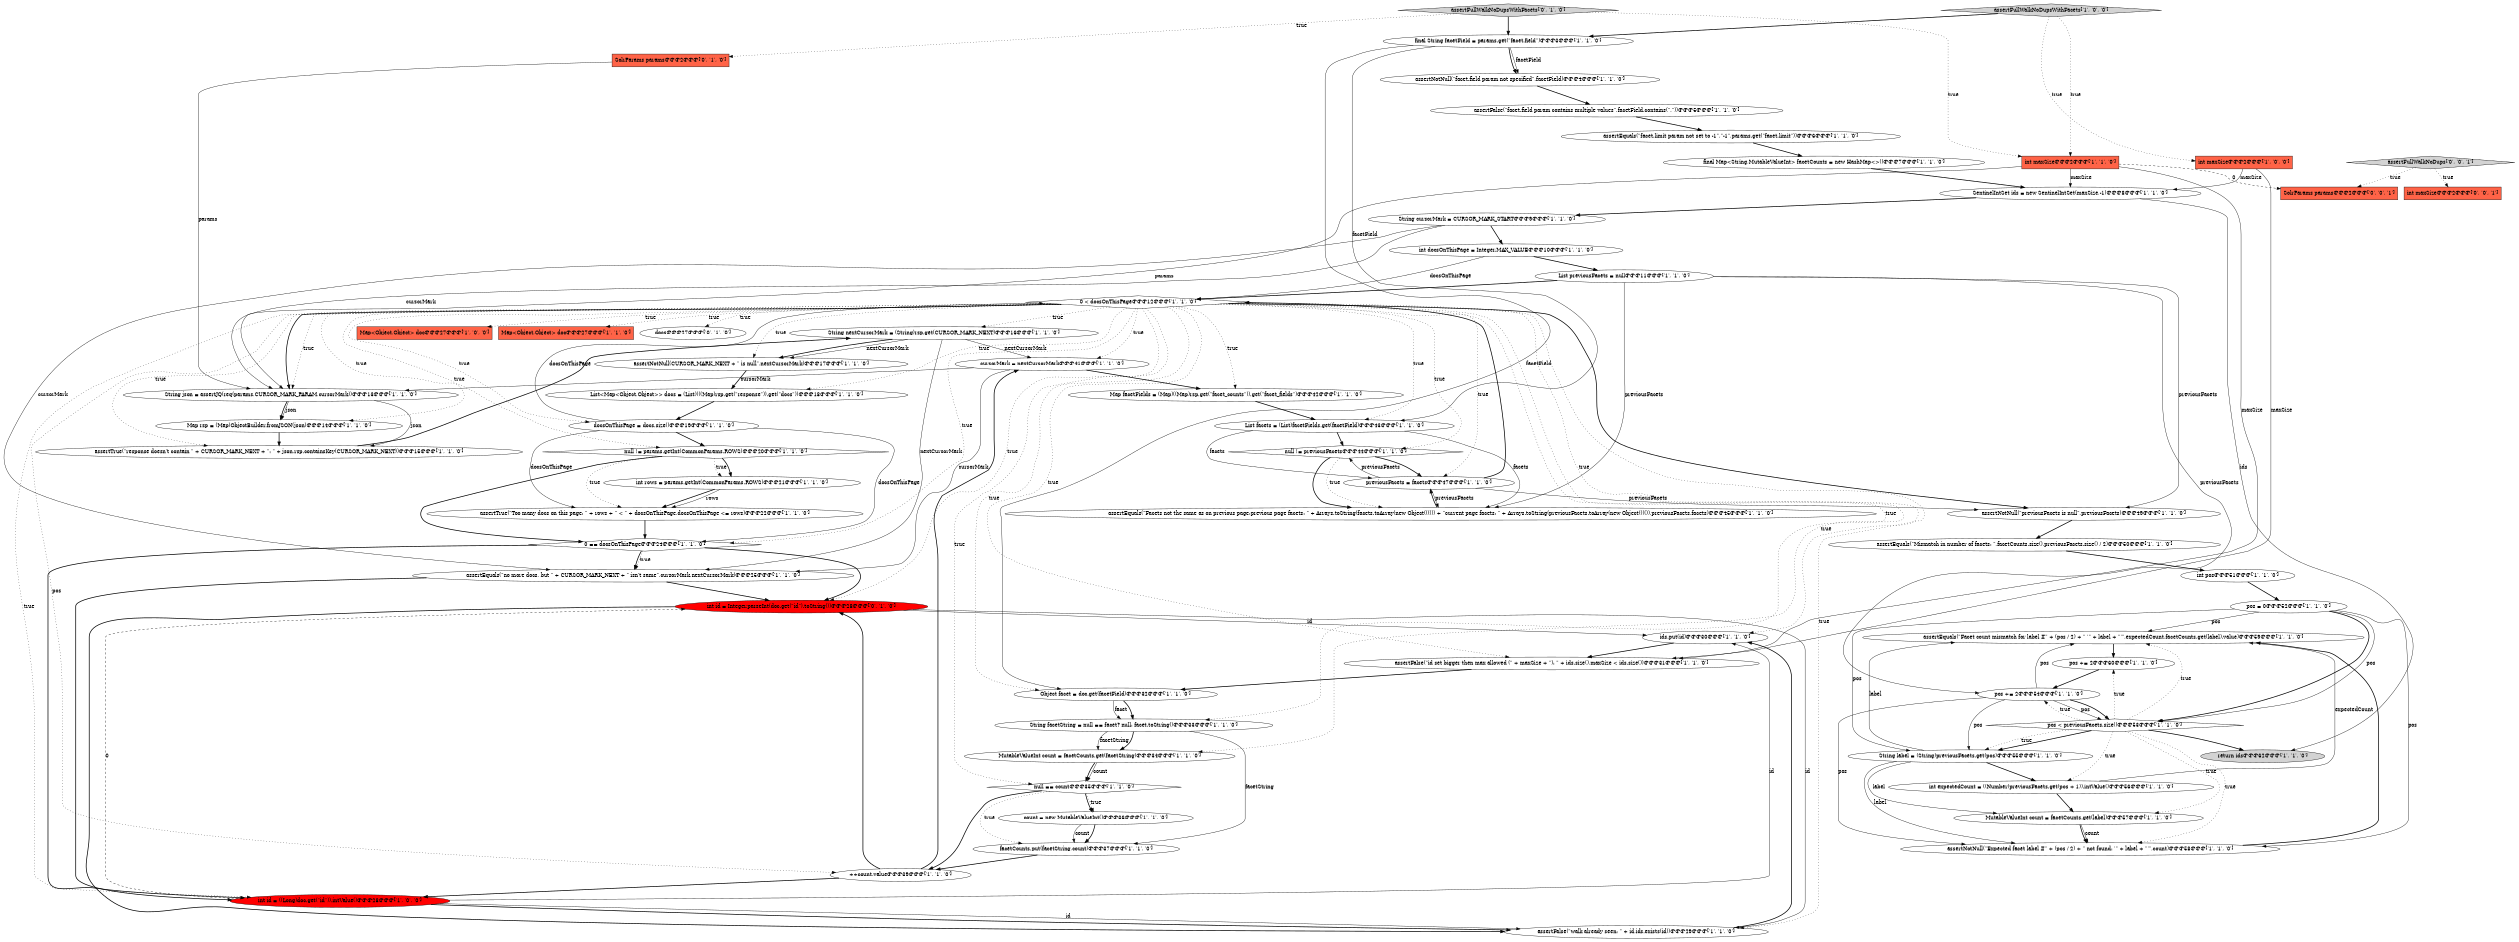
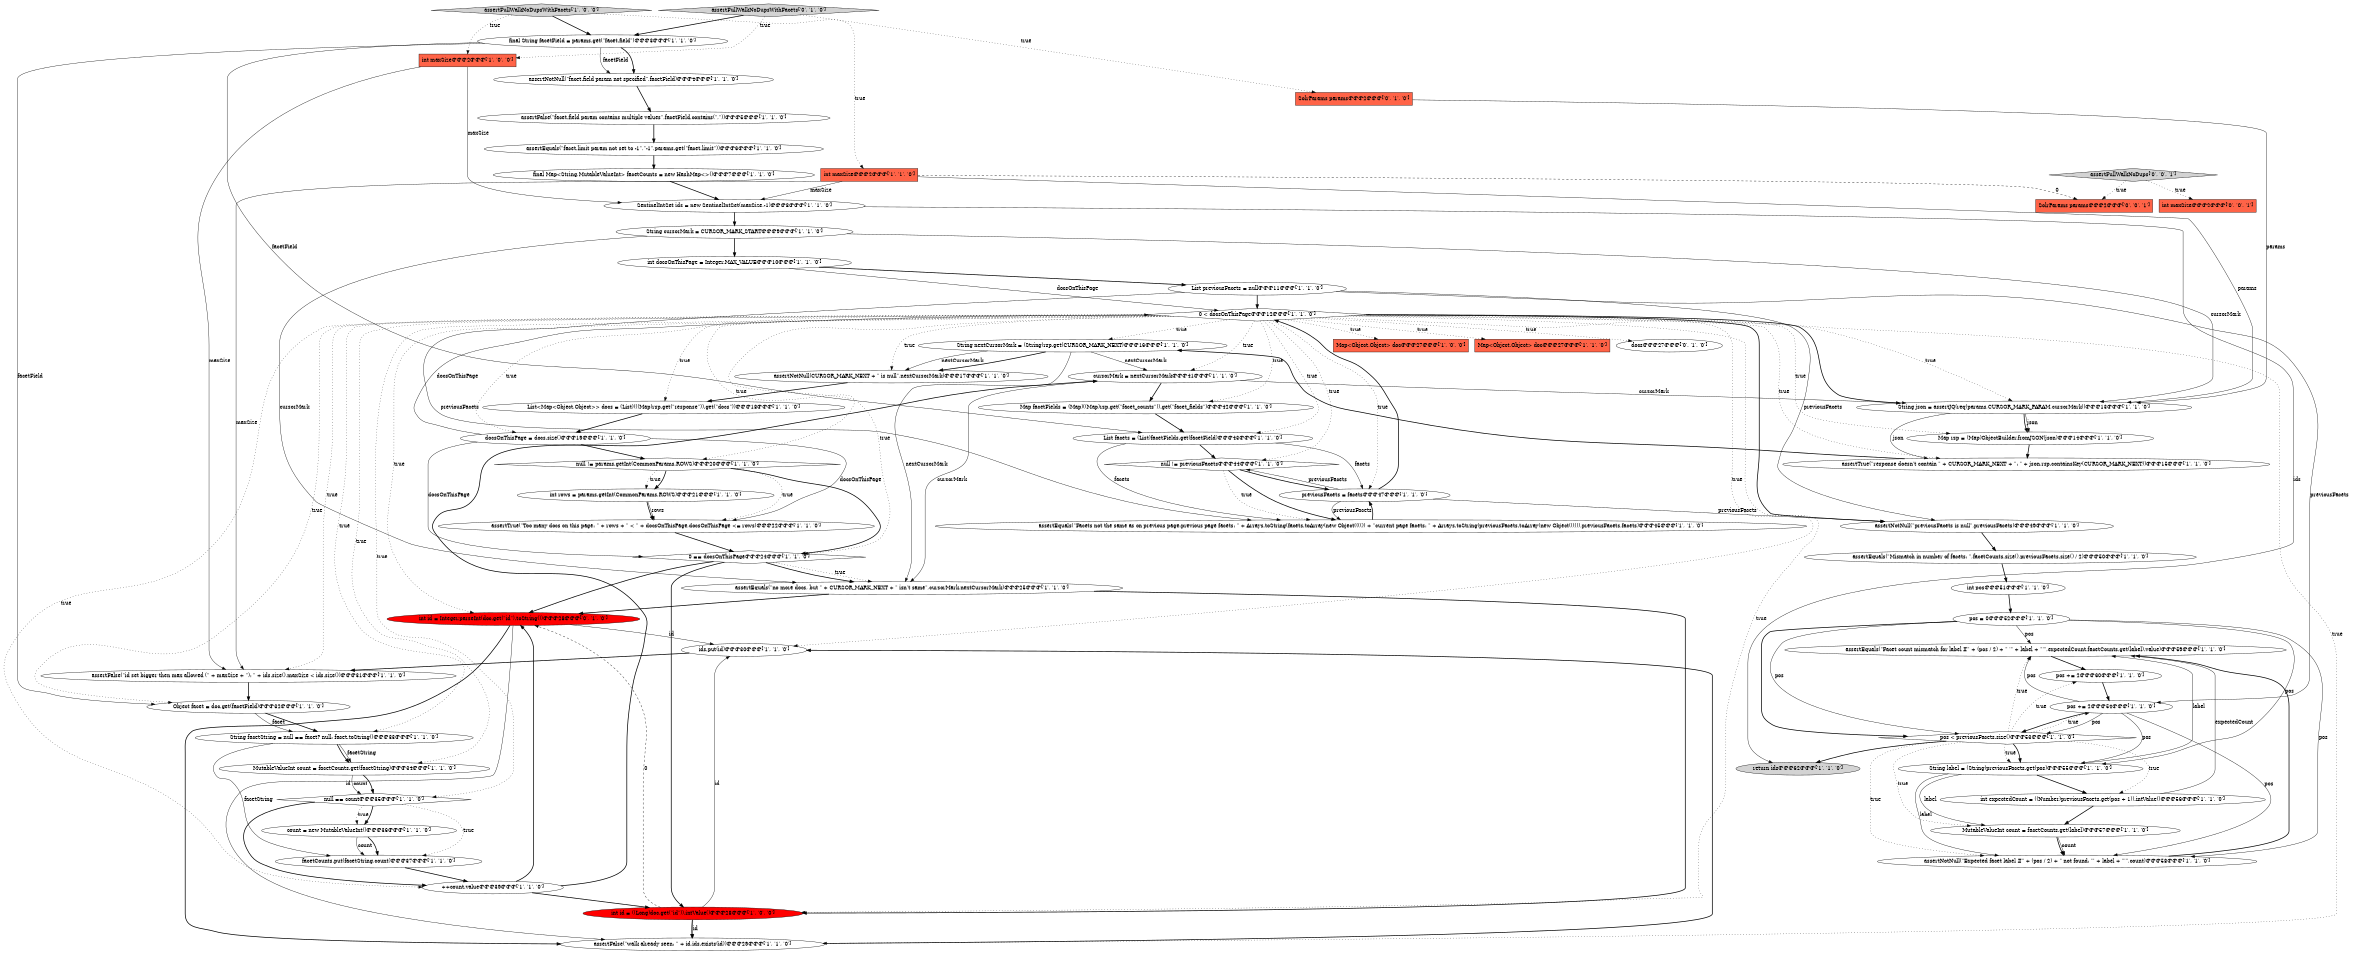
(1867, 25) -> (649, 52)
(57, 591) -> (66, 604)
